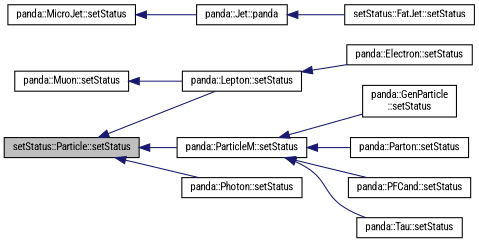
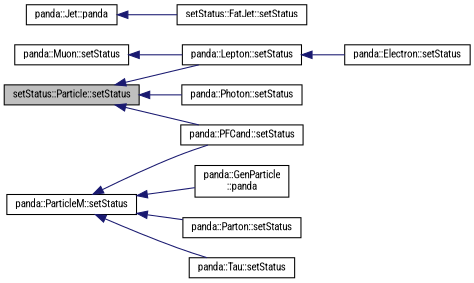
(72, 15) -> none
(410, 101) -> (242, 181)
(163, 148) -> (162, 116)
